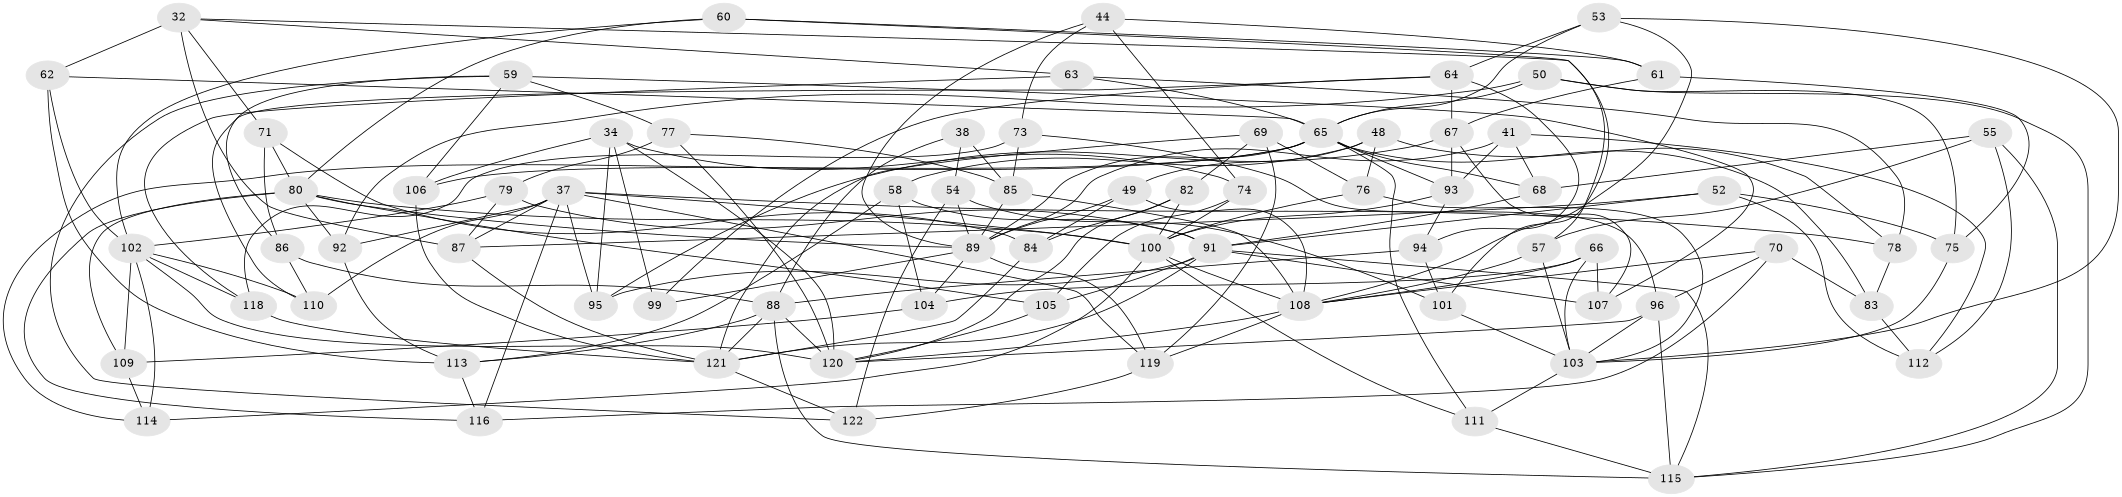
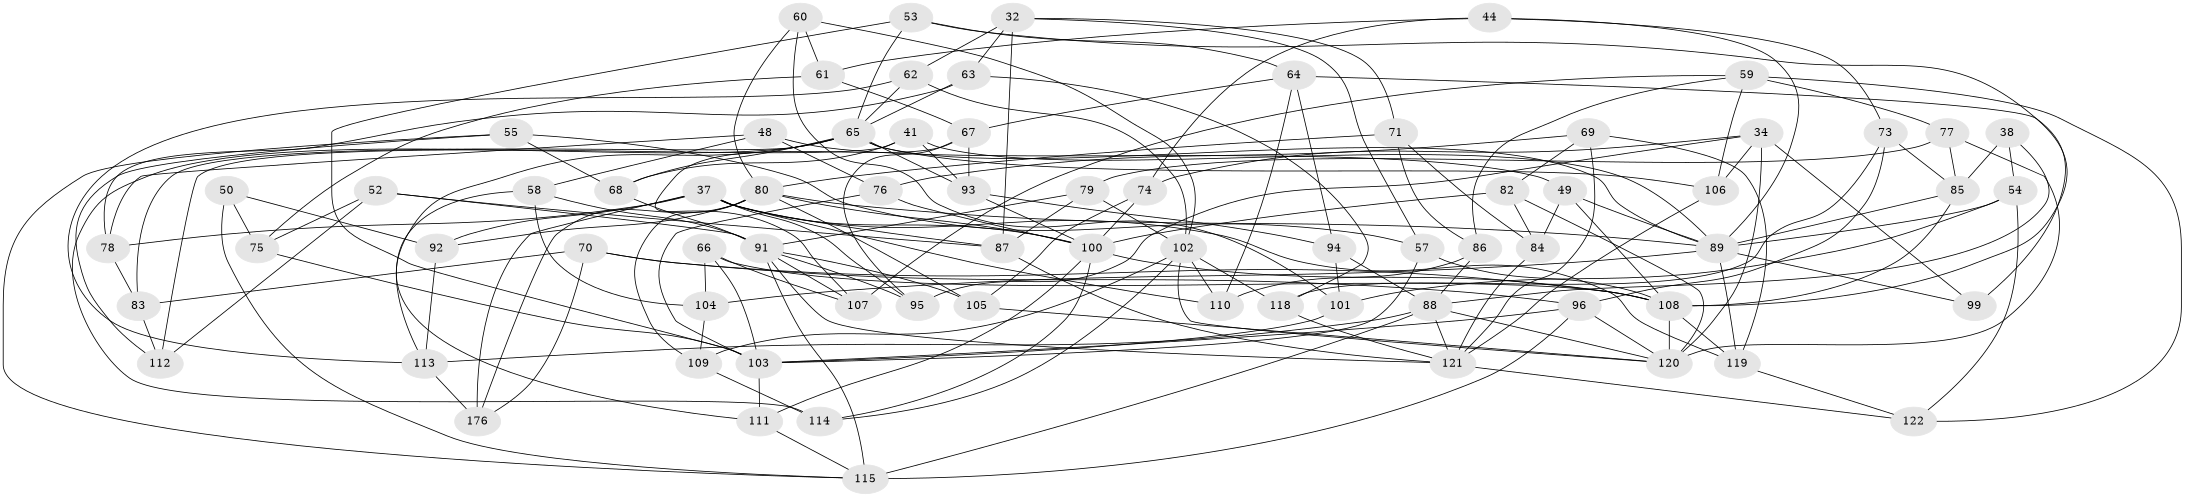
(1430, 103) -> none
(480, 422) -> (478, 422)
